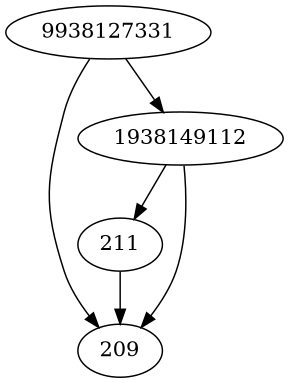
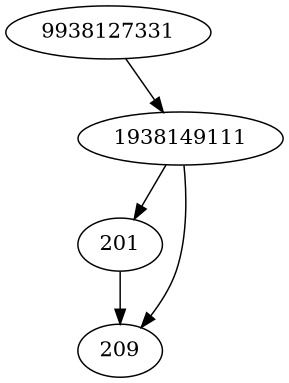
(181, 139) -> (181, 139)
(50, 188) -> none
(120, 245) -> (120, 245)
